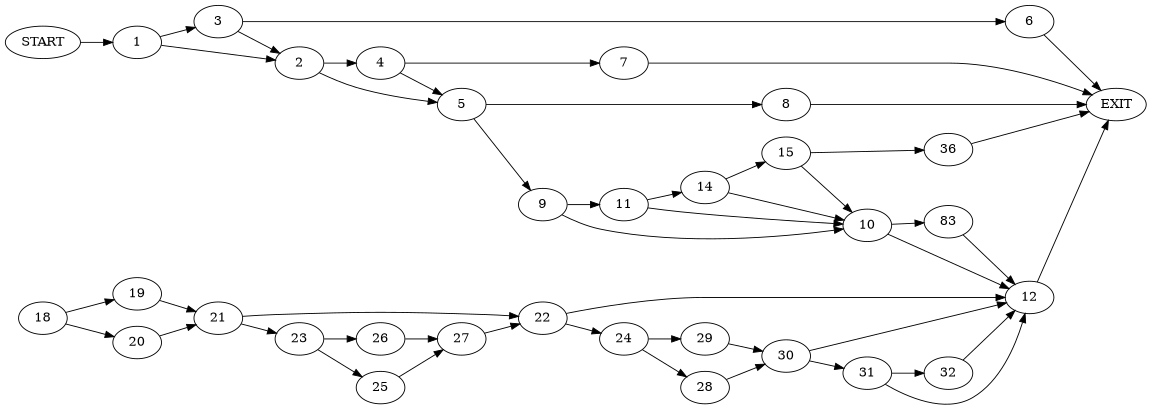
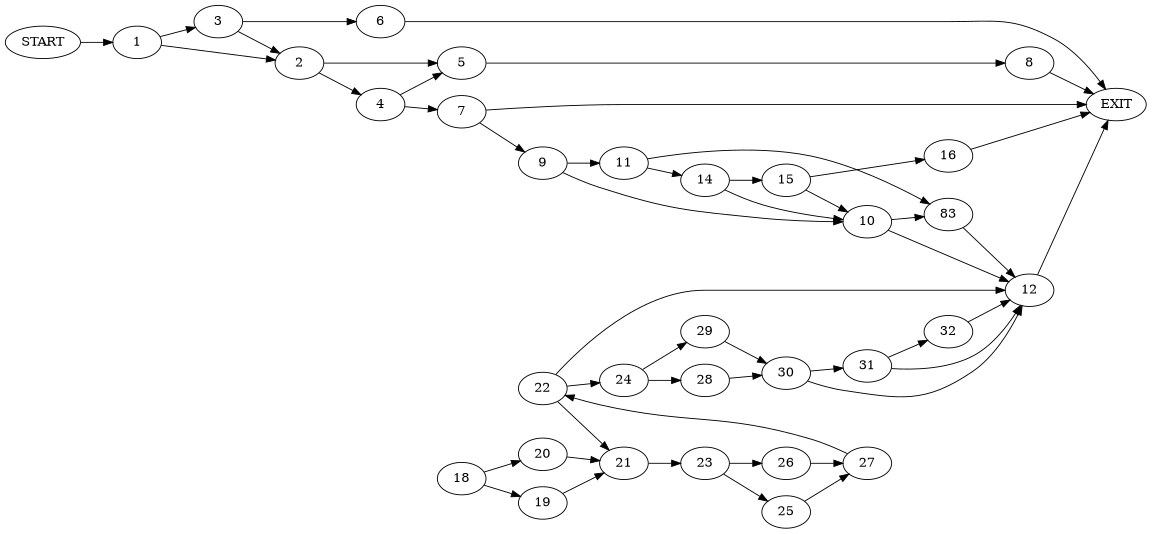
(948, 150) -> (948, 156)
(499, 151) -> (498, 135)
(741, 217) -> (789, 152)
(376, 312) -> (580, 423)
